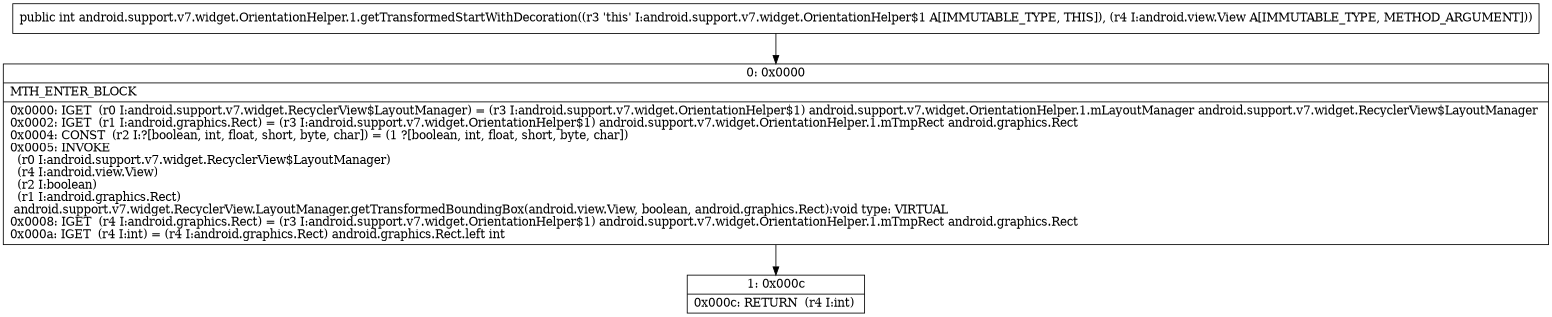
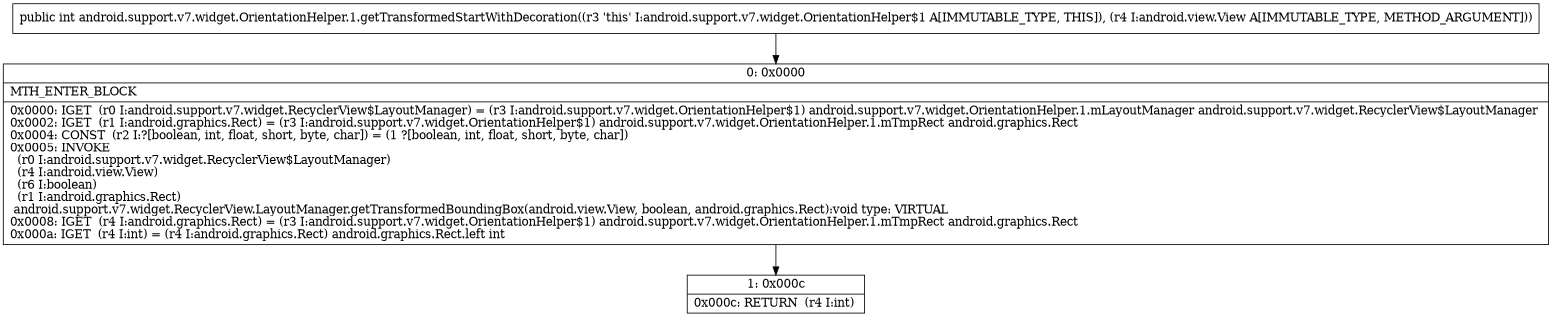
(54, 185) -> (54, 185)
